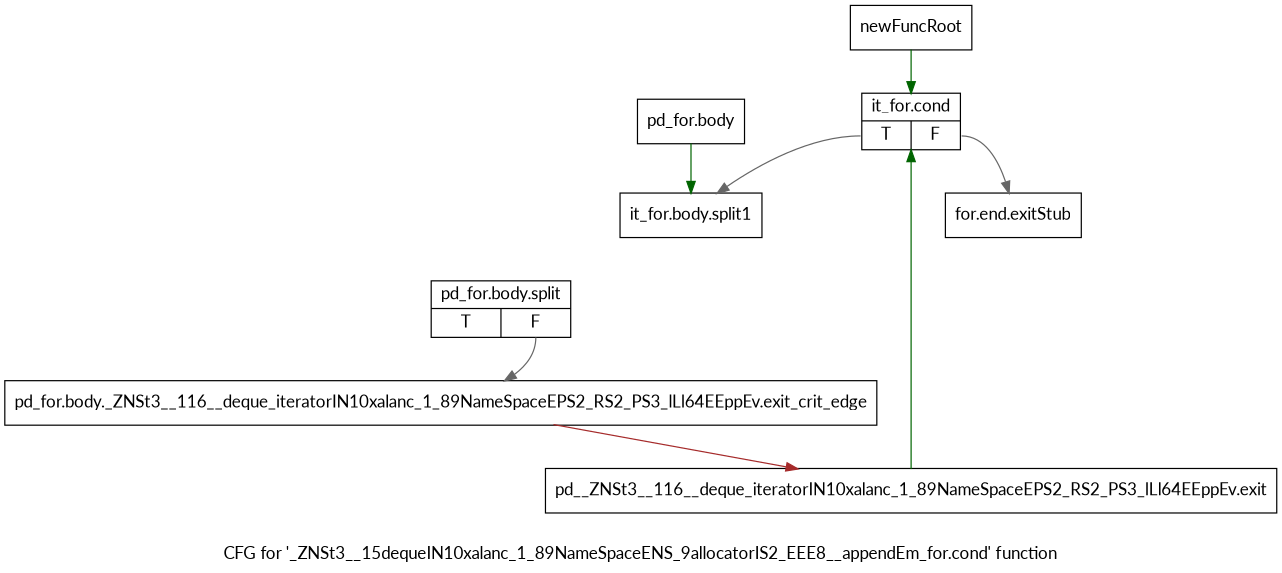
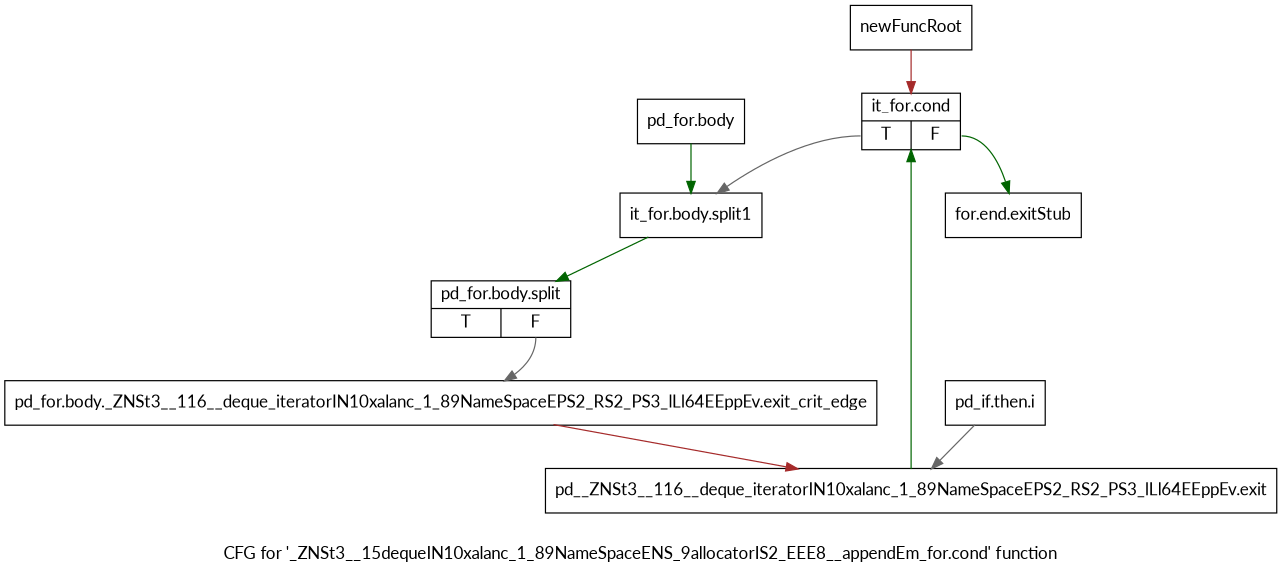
(911, 66) -> (911, 66)
(990, 152) -> (990, 152)
none -> (608, 257)
none -> (995, 403)
